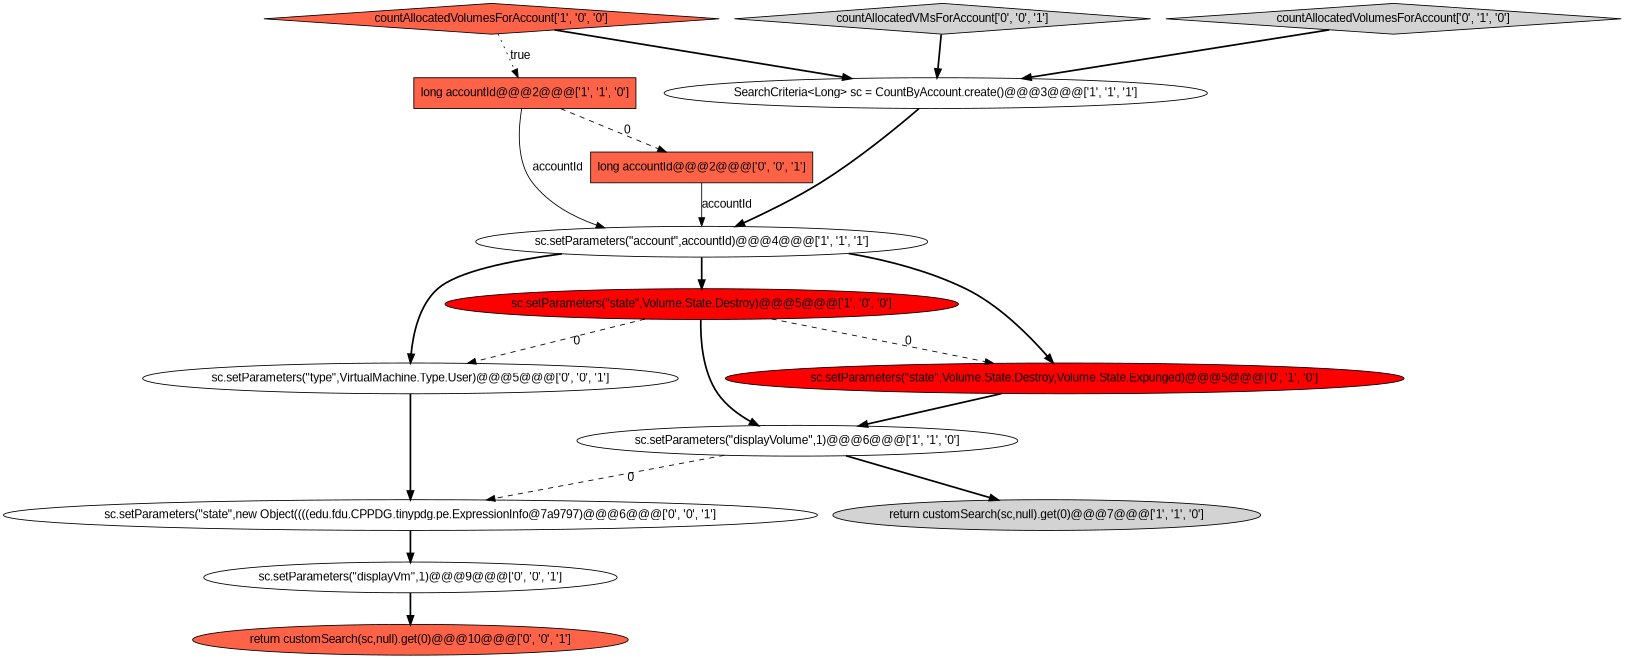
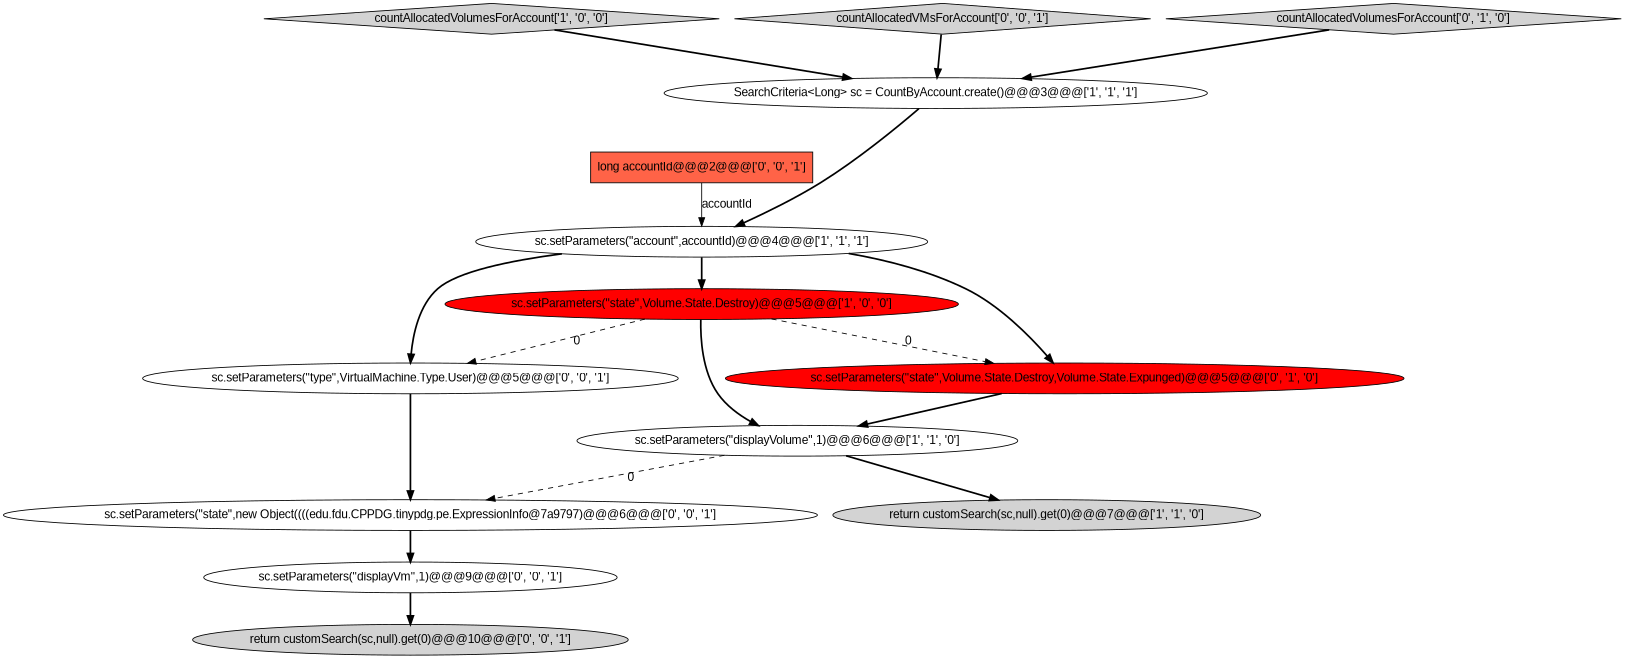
(492, 19) -> (492, 19)
(525, 93) -> none
(410, 640) -> (410, 640)
